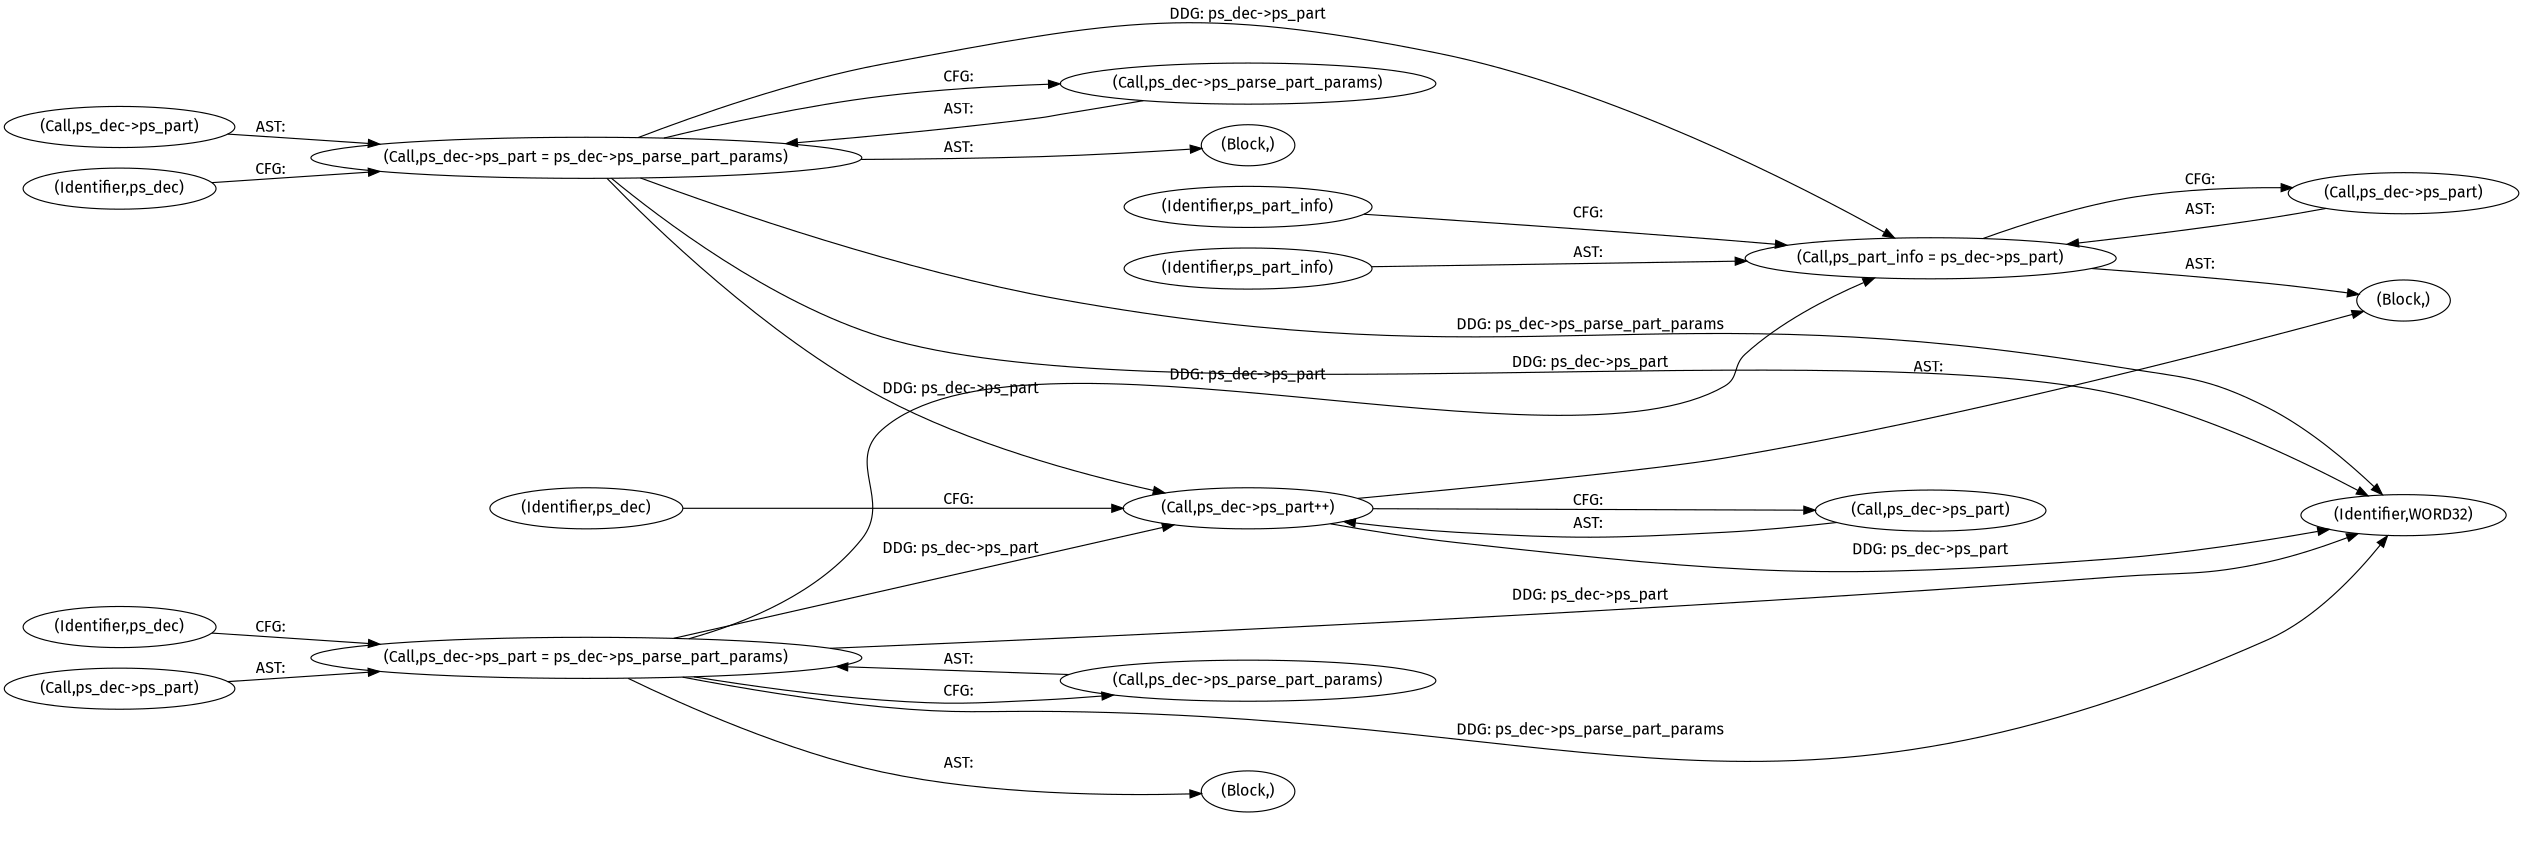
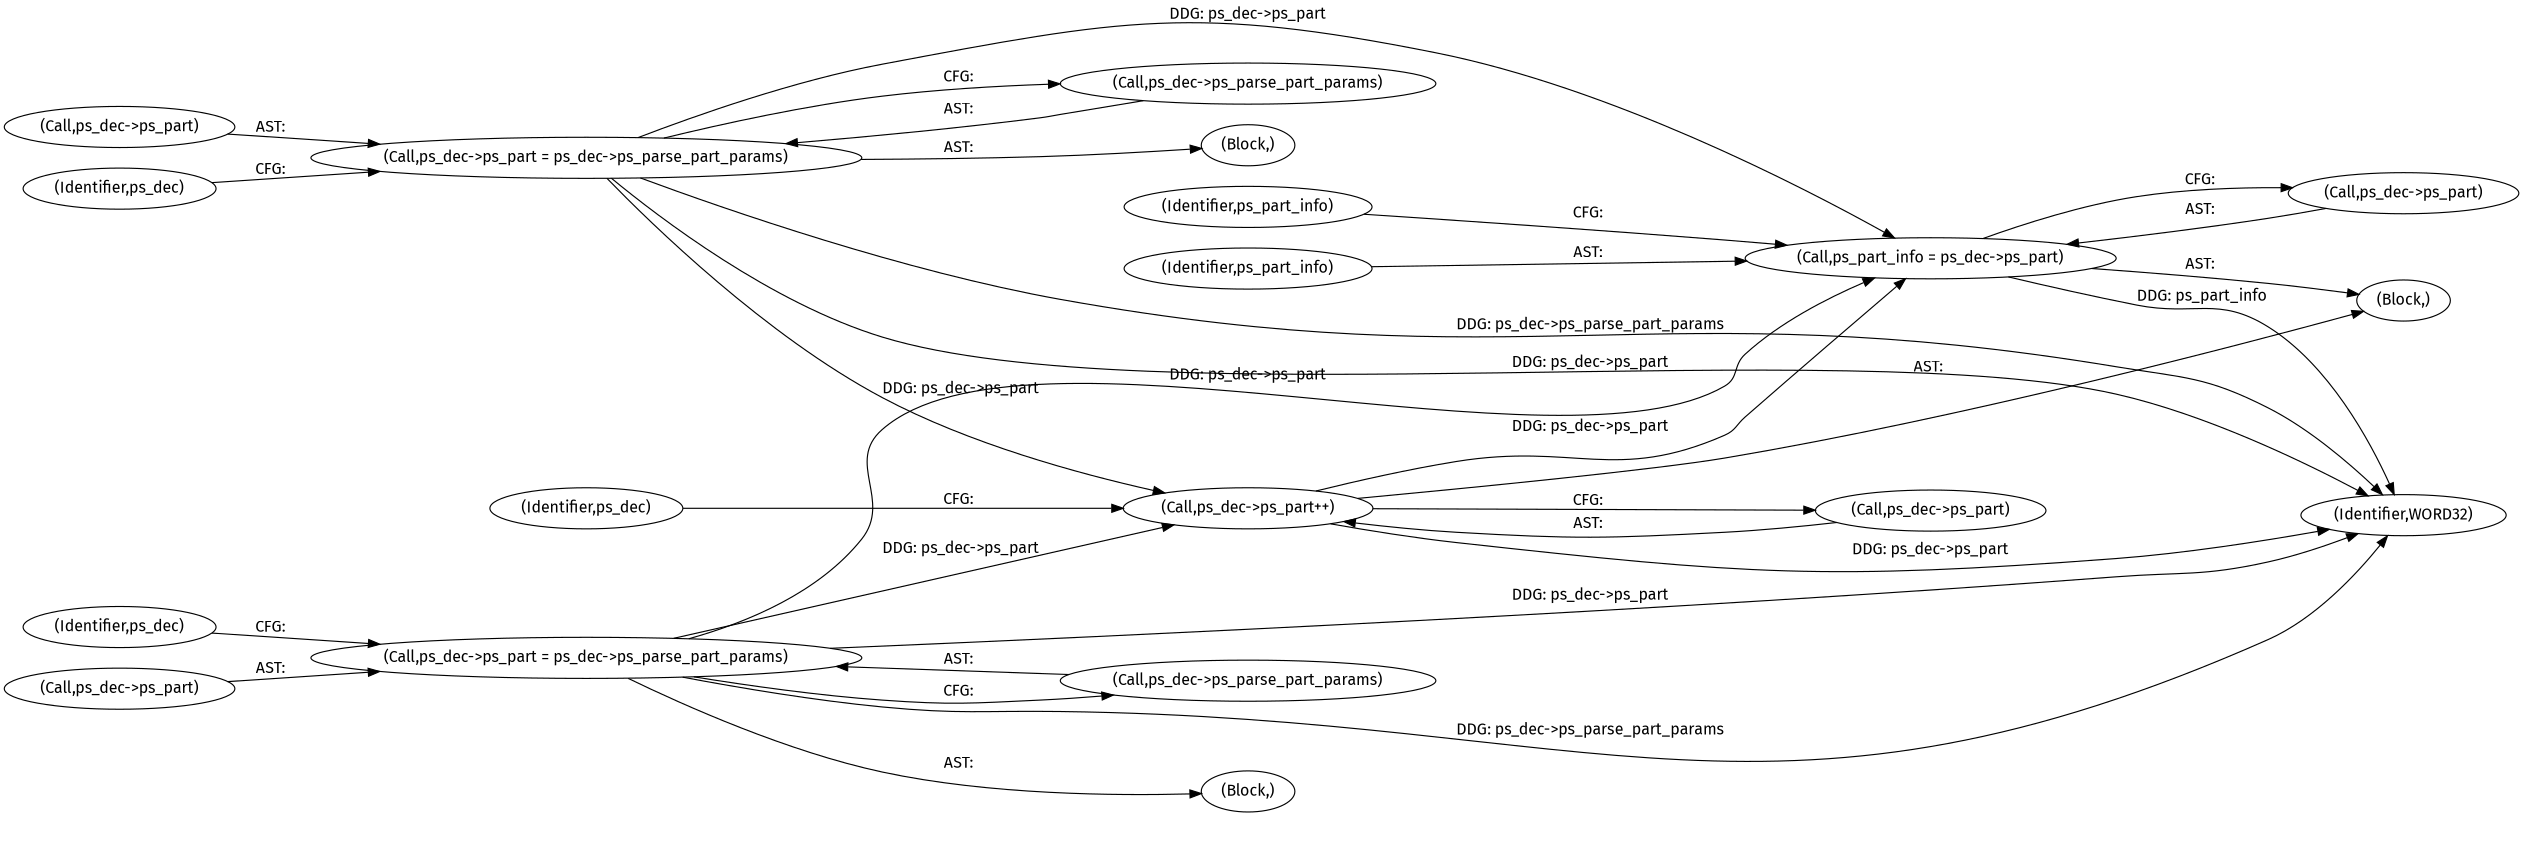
none -> (2238, 313)
none -> (1634, 459)
